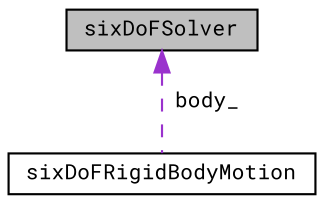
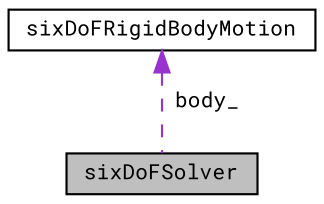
(162, 113) -> (162, 113)
